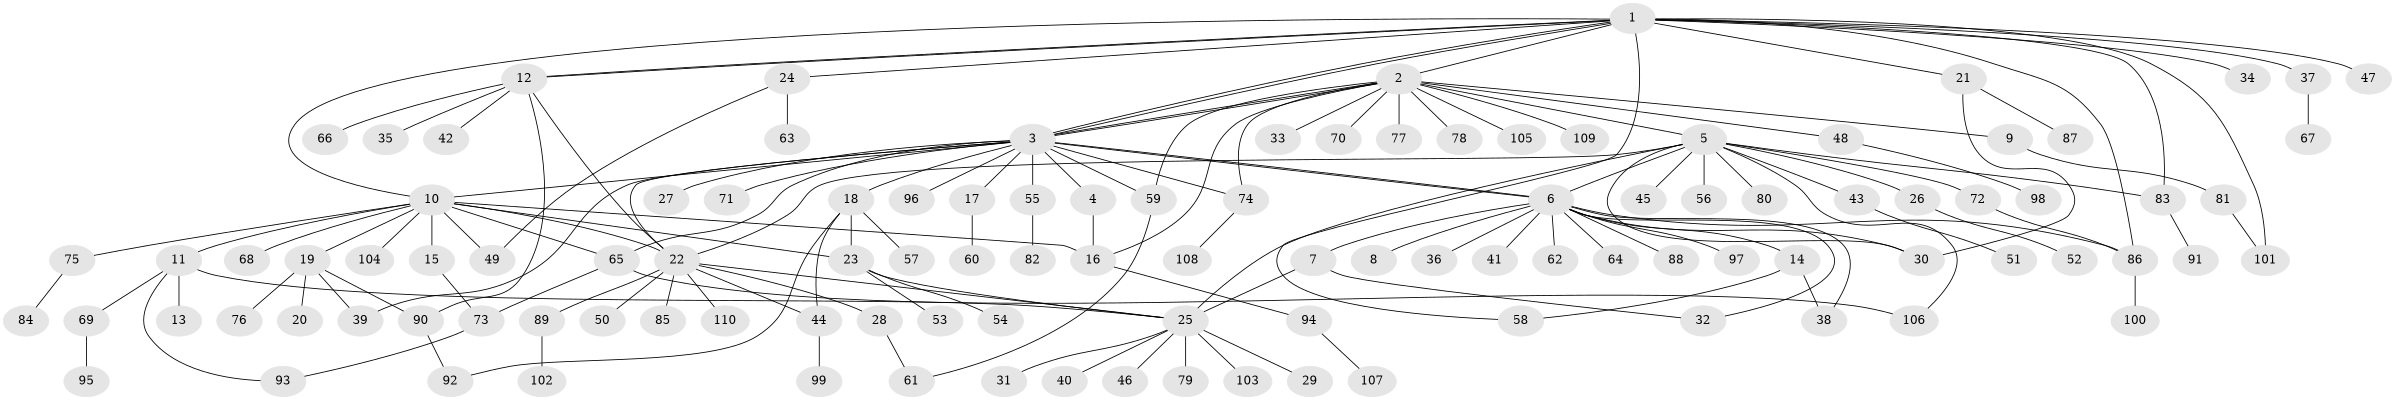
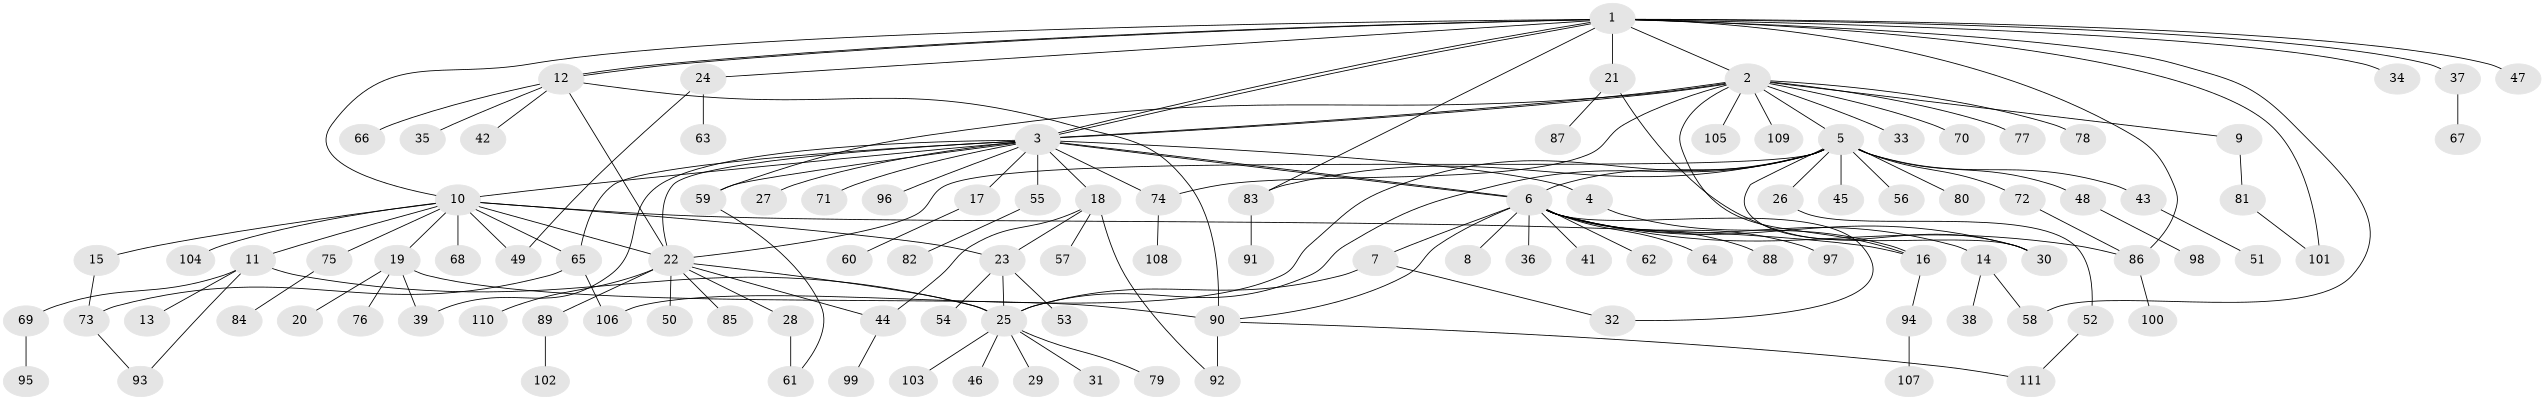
(1620, 109) -> (2015, 176)
(1743, 220) -> (1385, 286)
(1065, 381) -> none
none -> (2031, 381)
